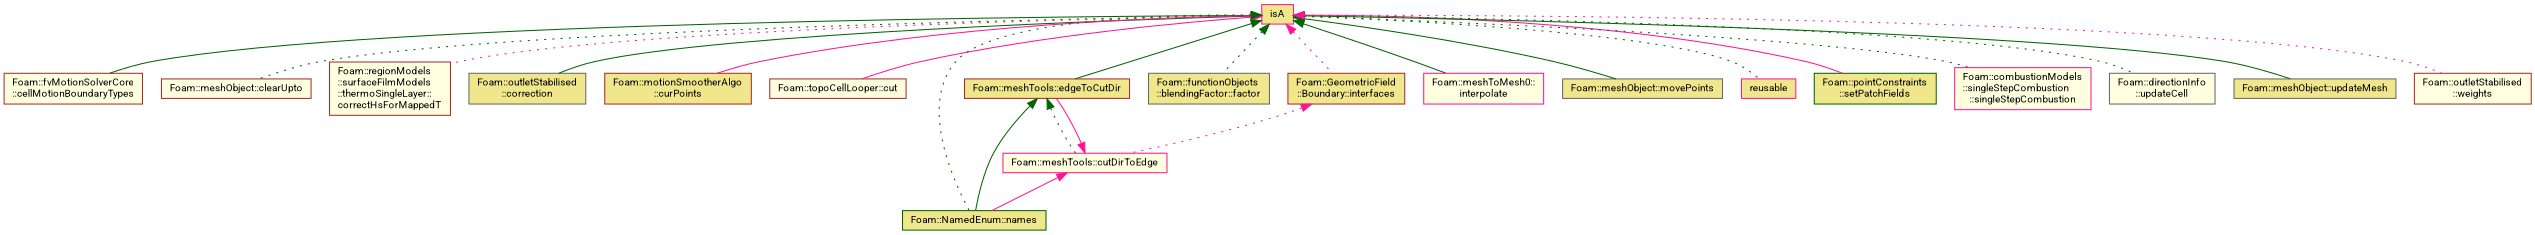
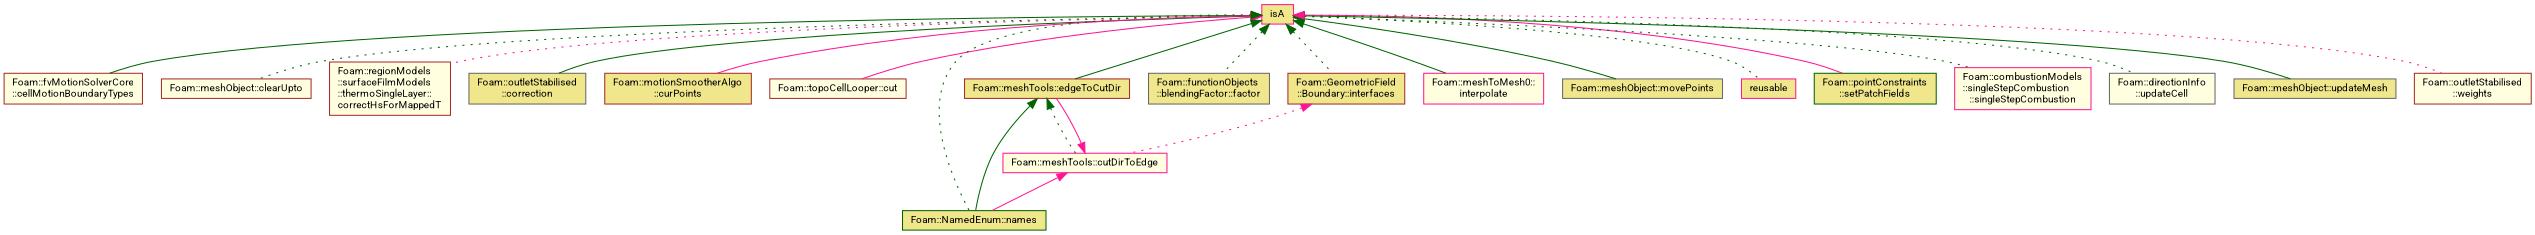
(1313, 52) -> (1313, 52)
